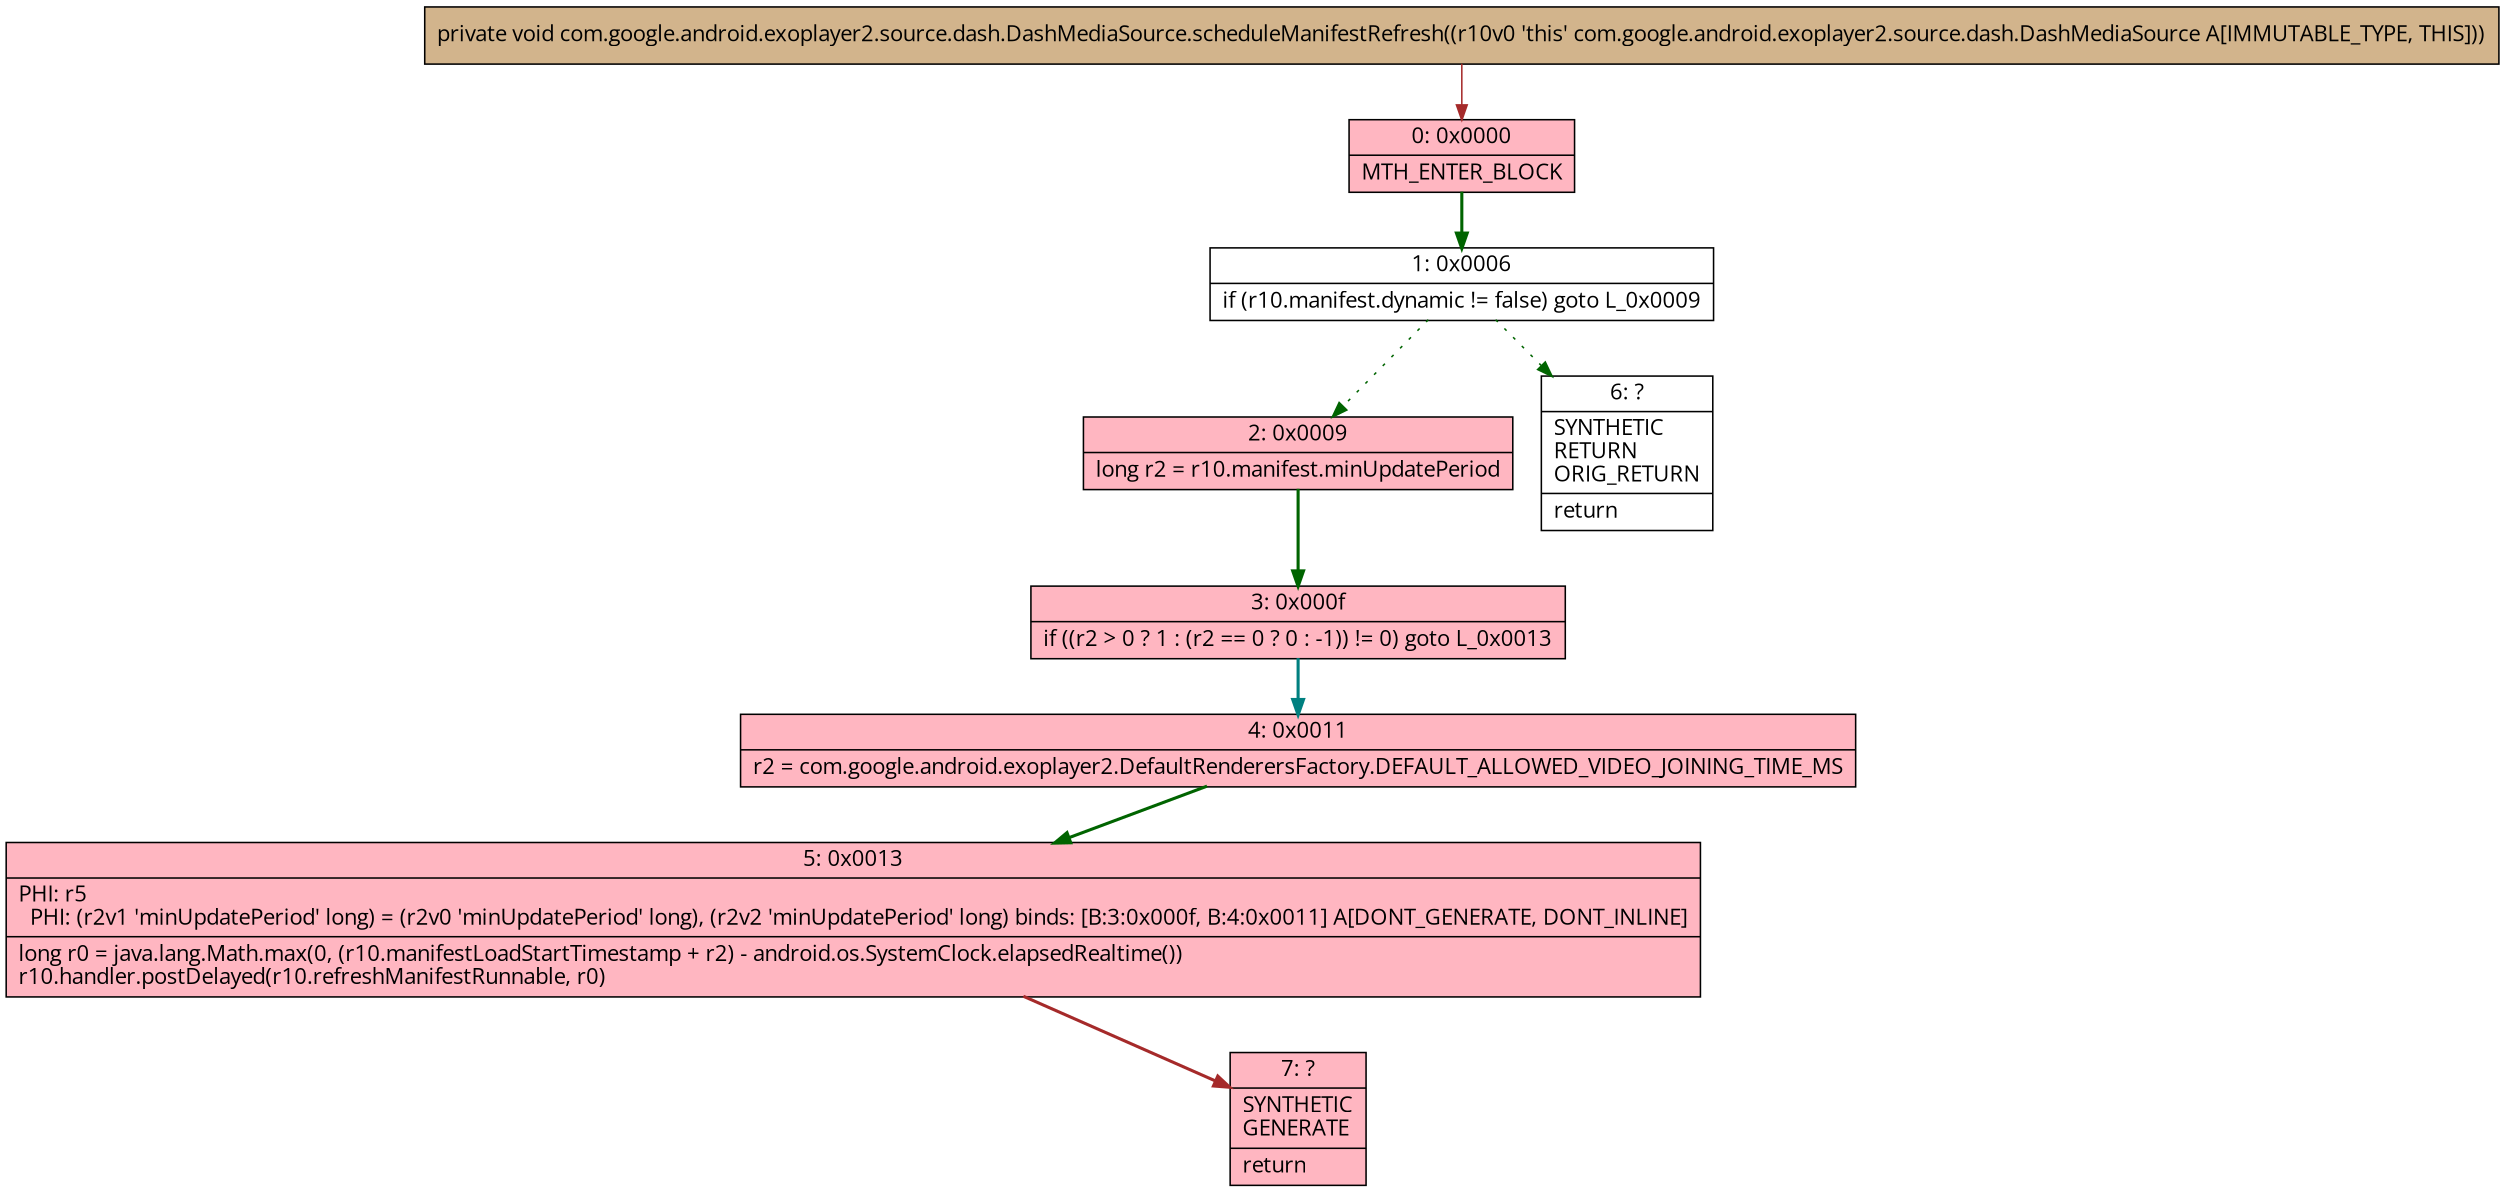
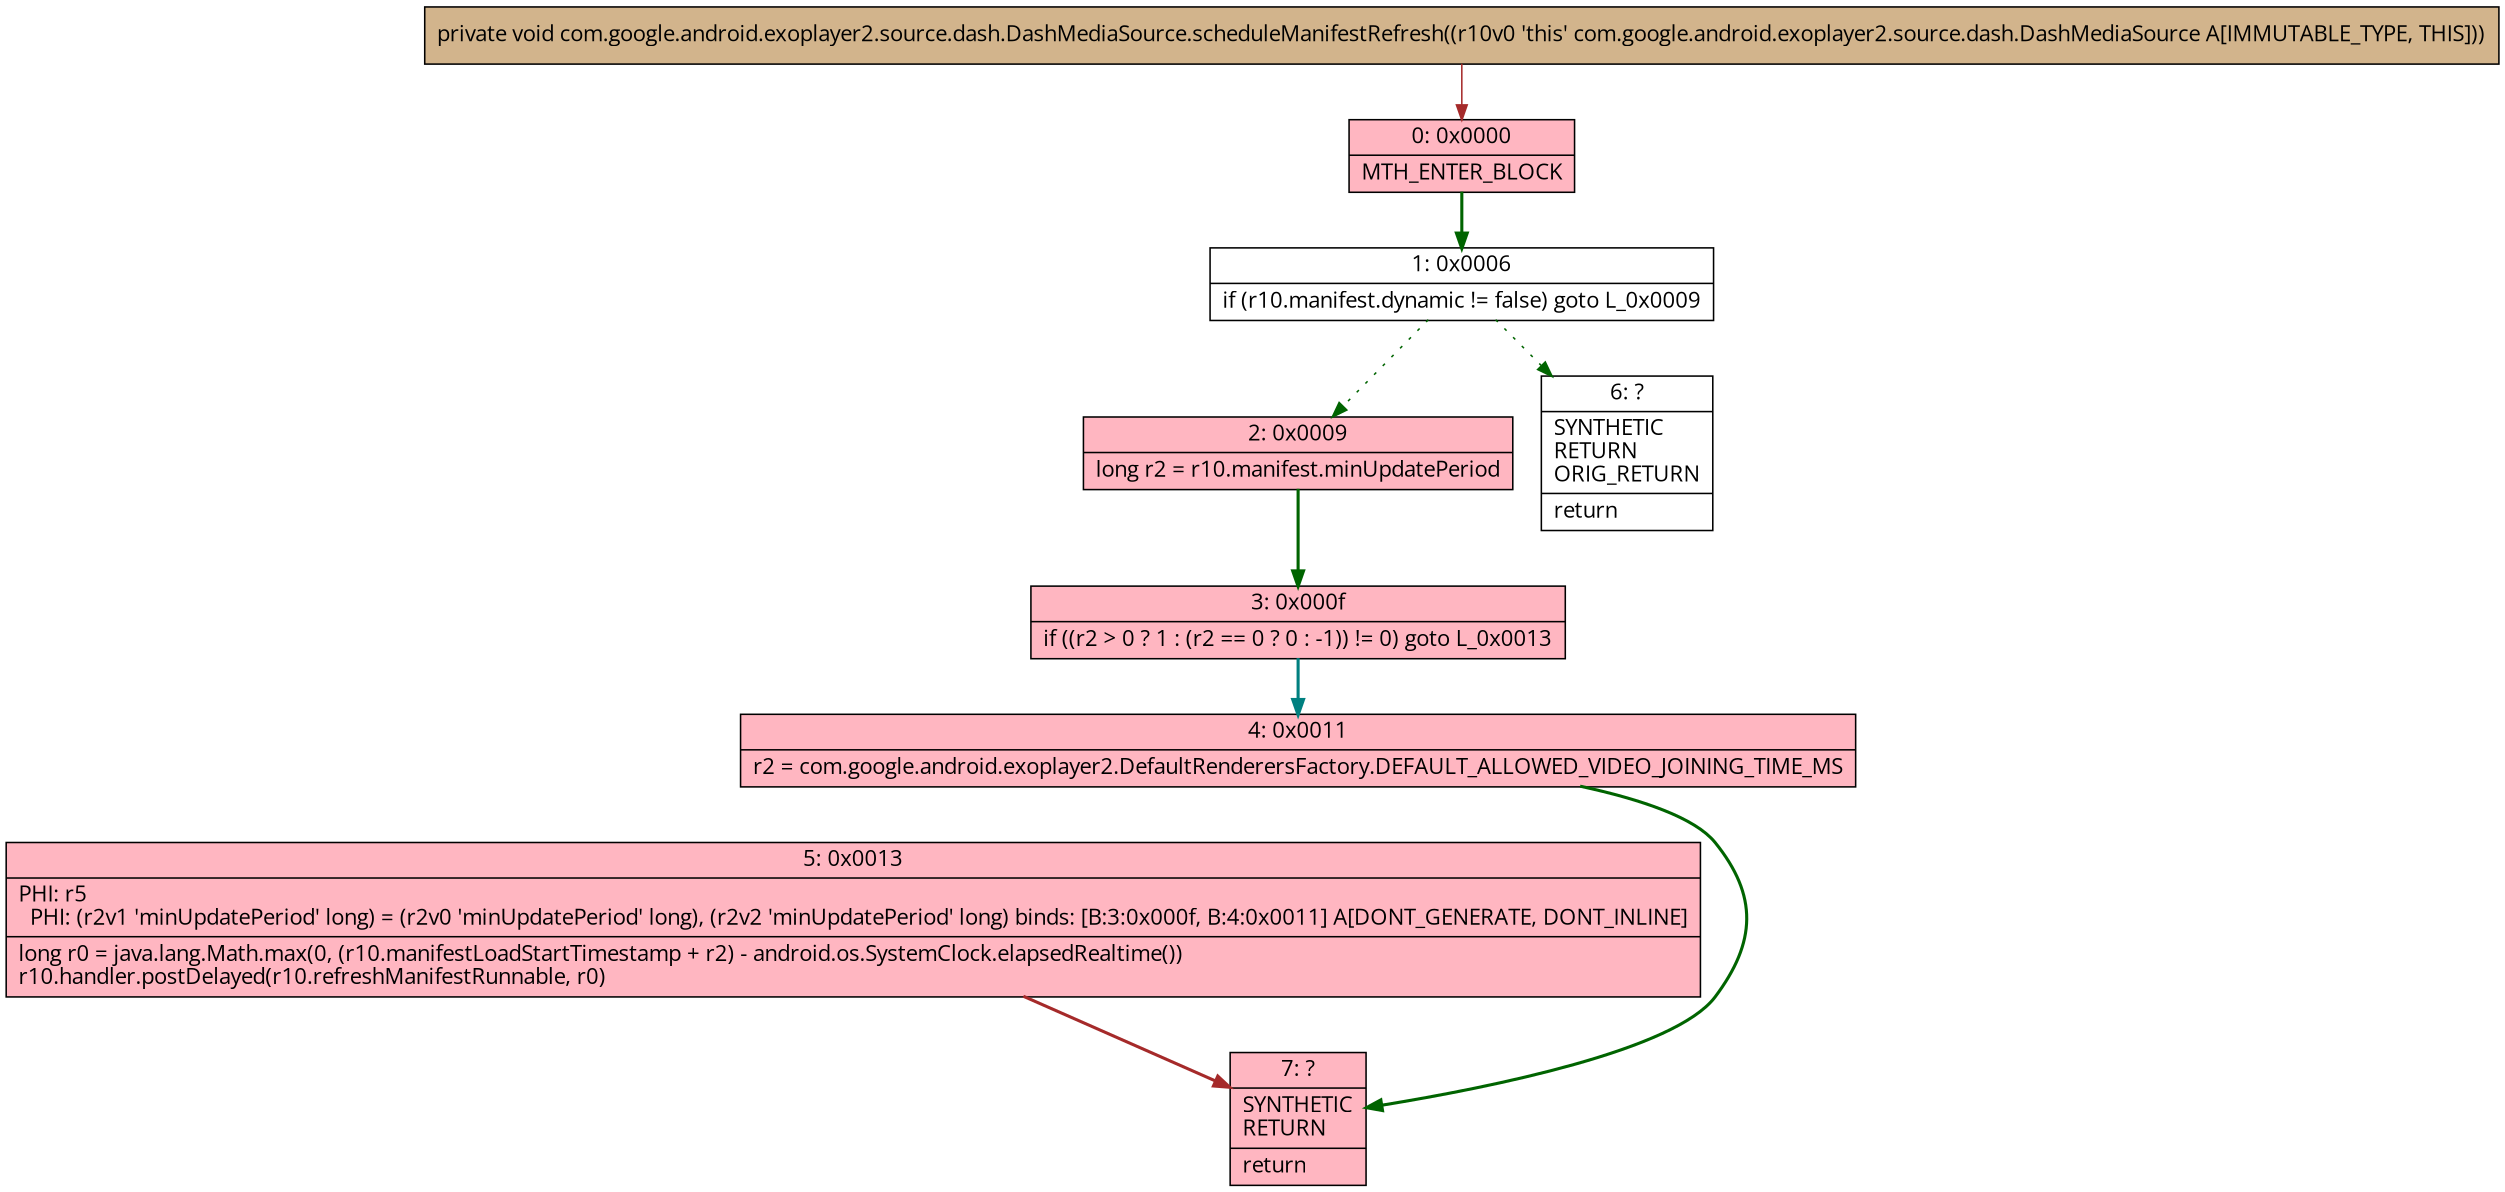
(1138, 812) -> (1702, 1009)
(1297, 1129) -> (1285, 1129)
